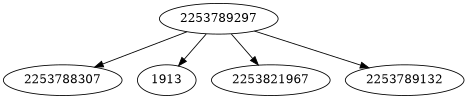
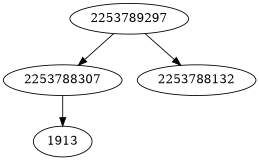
(195, 47) -> (63, 107)
(271, 80) -> none
(405, 80) -> (197, 80)
